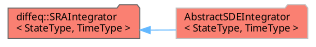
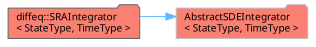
(163, 30) -> (153, 16)
